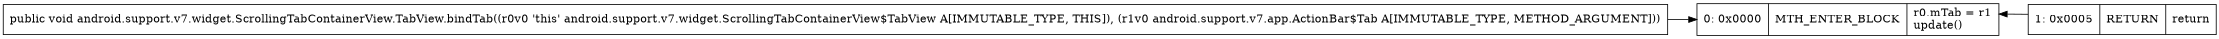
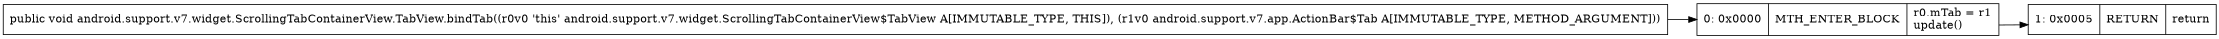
(2018, 14) -> (2009, 25)
